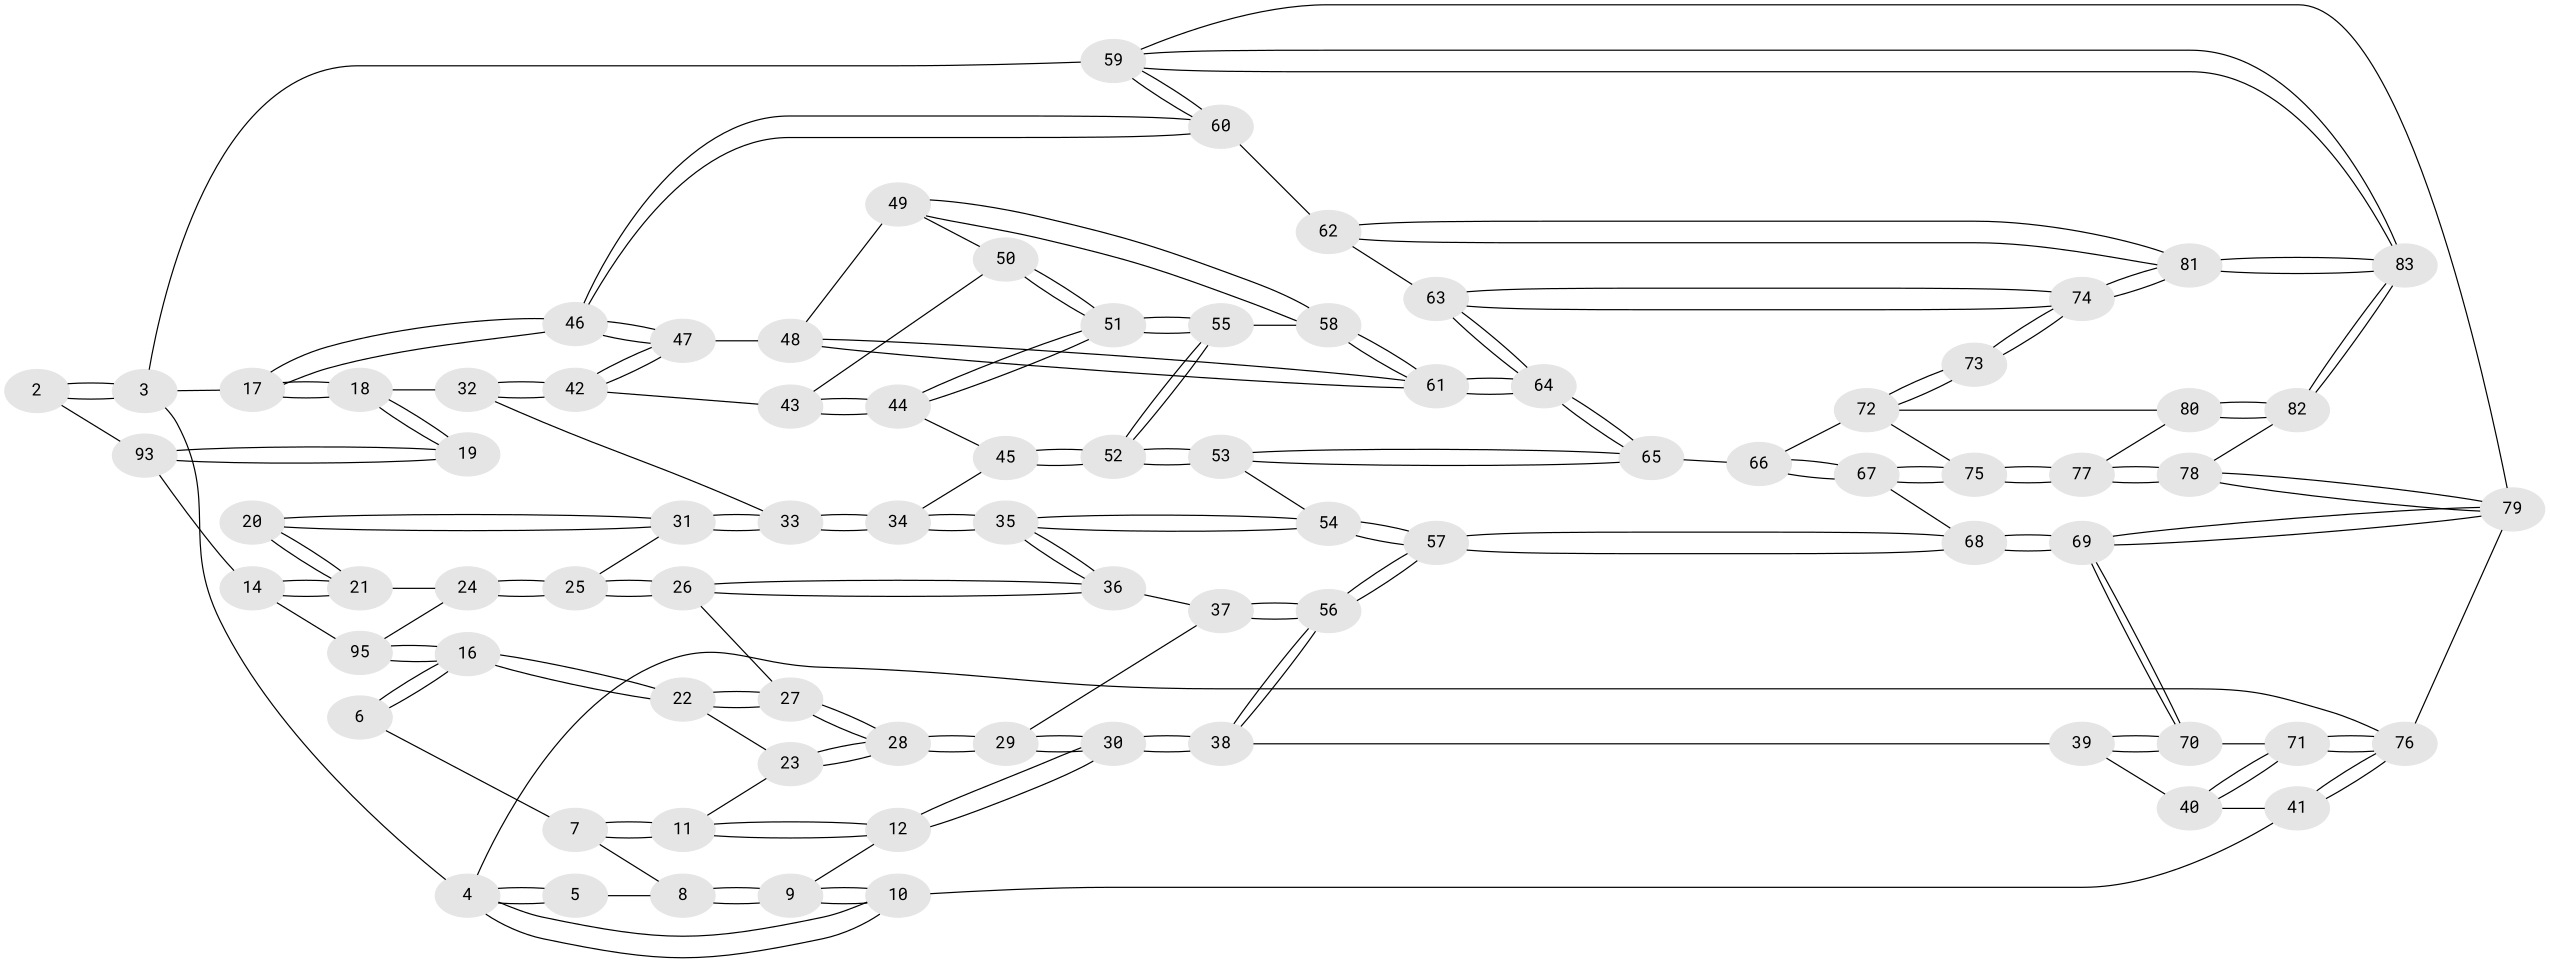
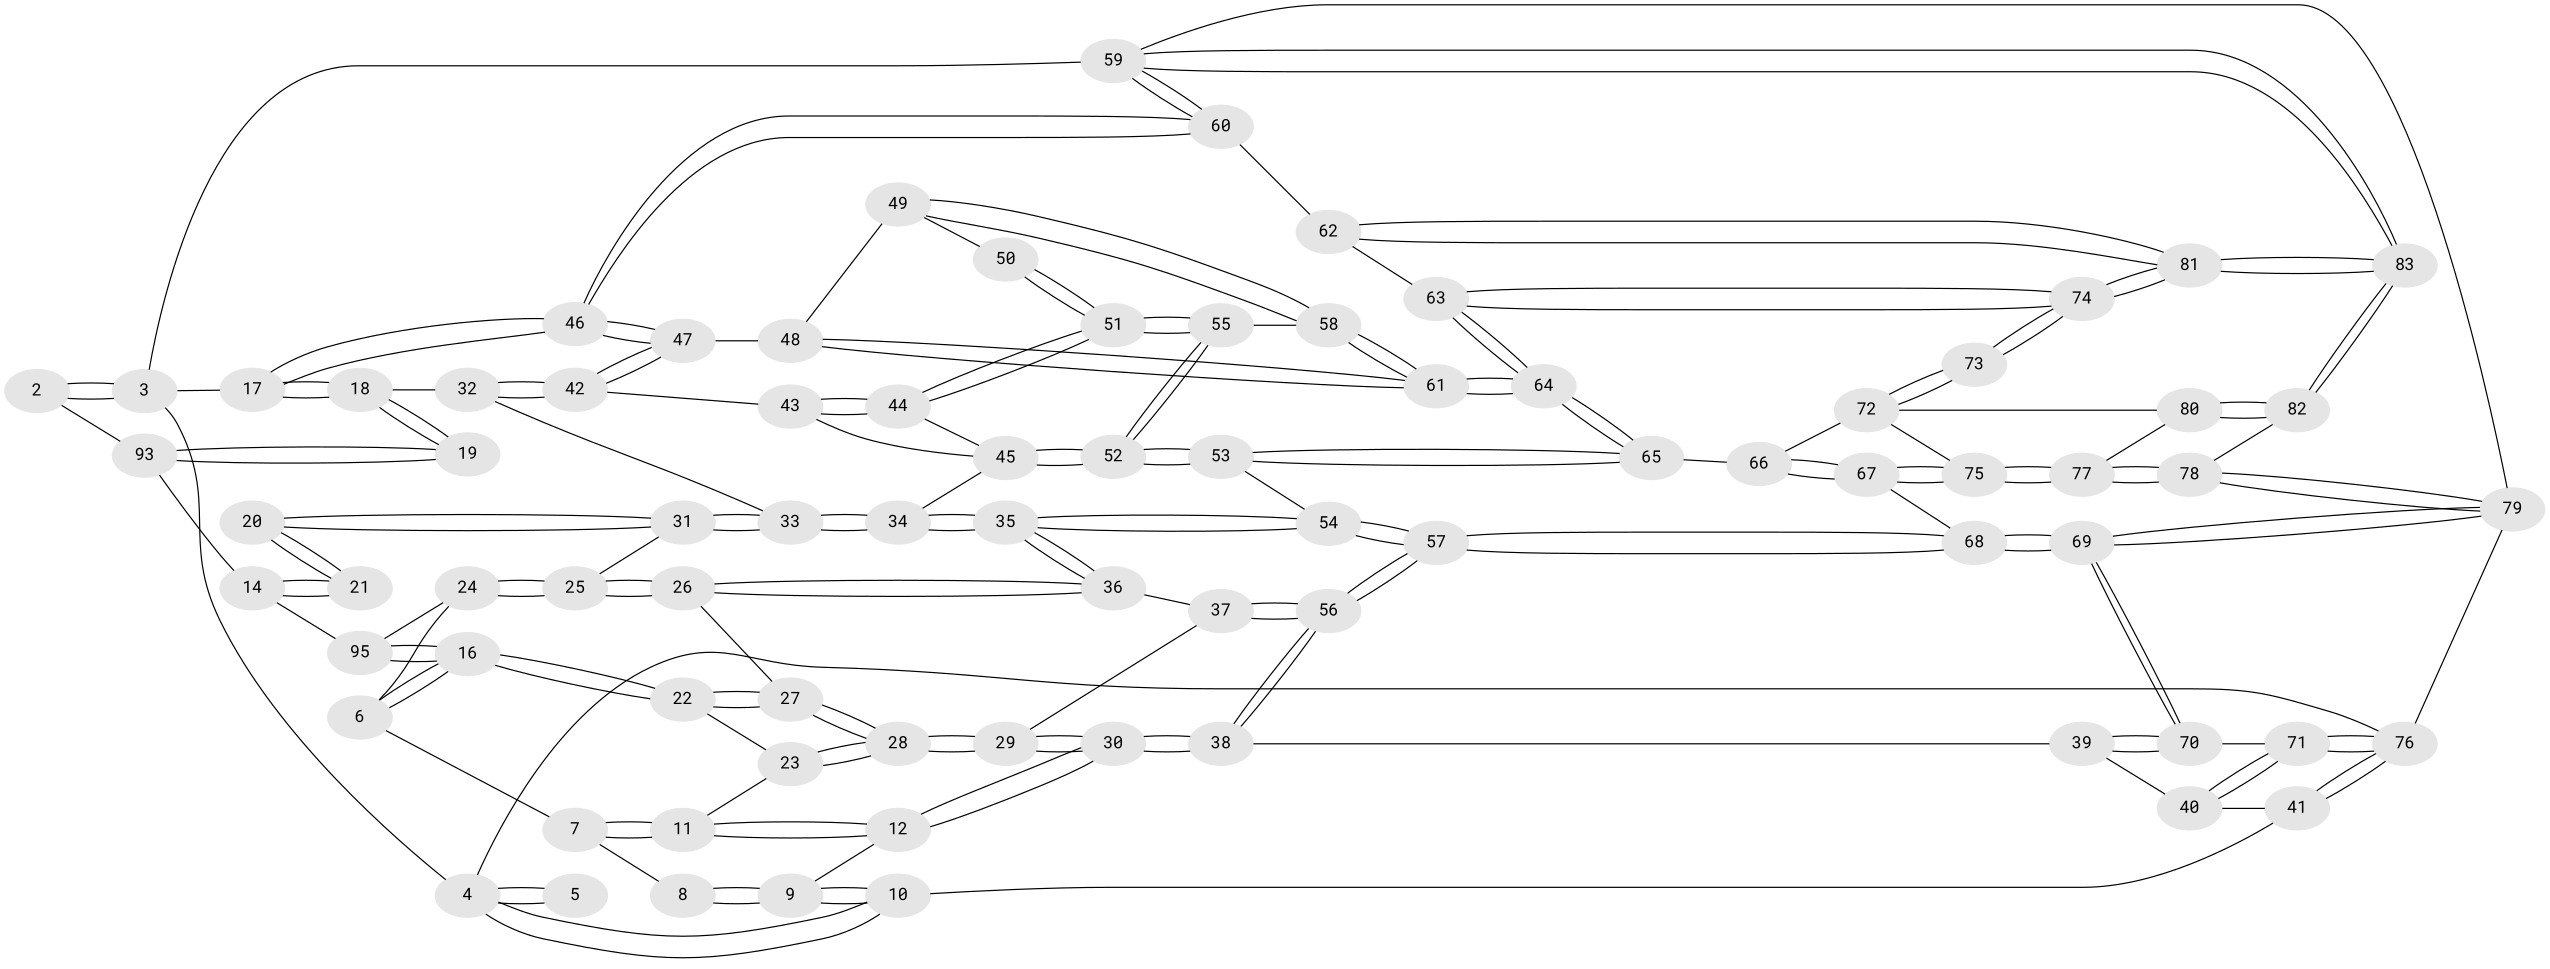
(898, 333) -> (893, 445)
(414, 588) -> (414, 653)
(629, 896) -> none
